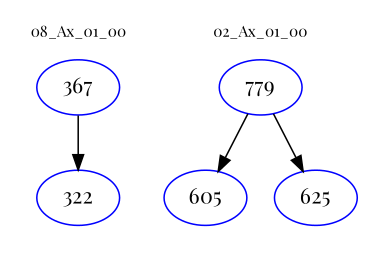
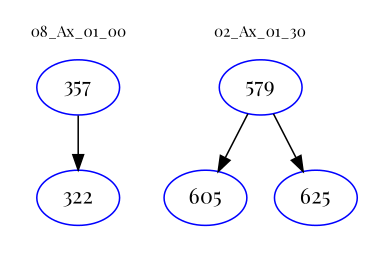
(261, 33) -> (261, 33)
(78, 87) -> (78, 87)
(261, 87) -> (261, 87)
